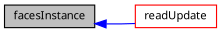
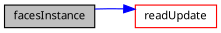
(121, 24) -> (109, 9)
